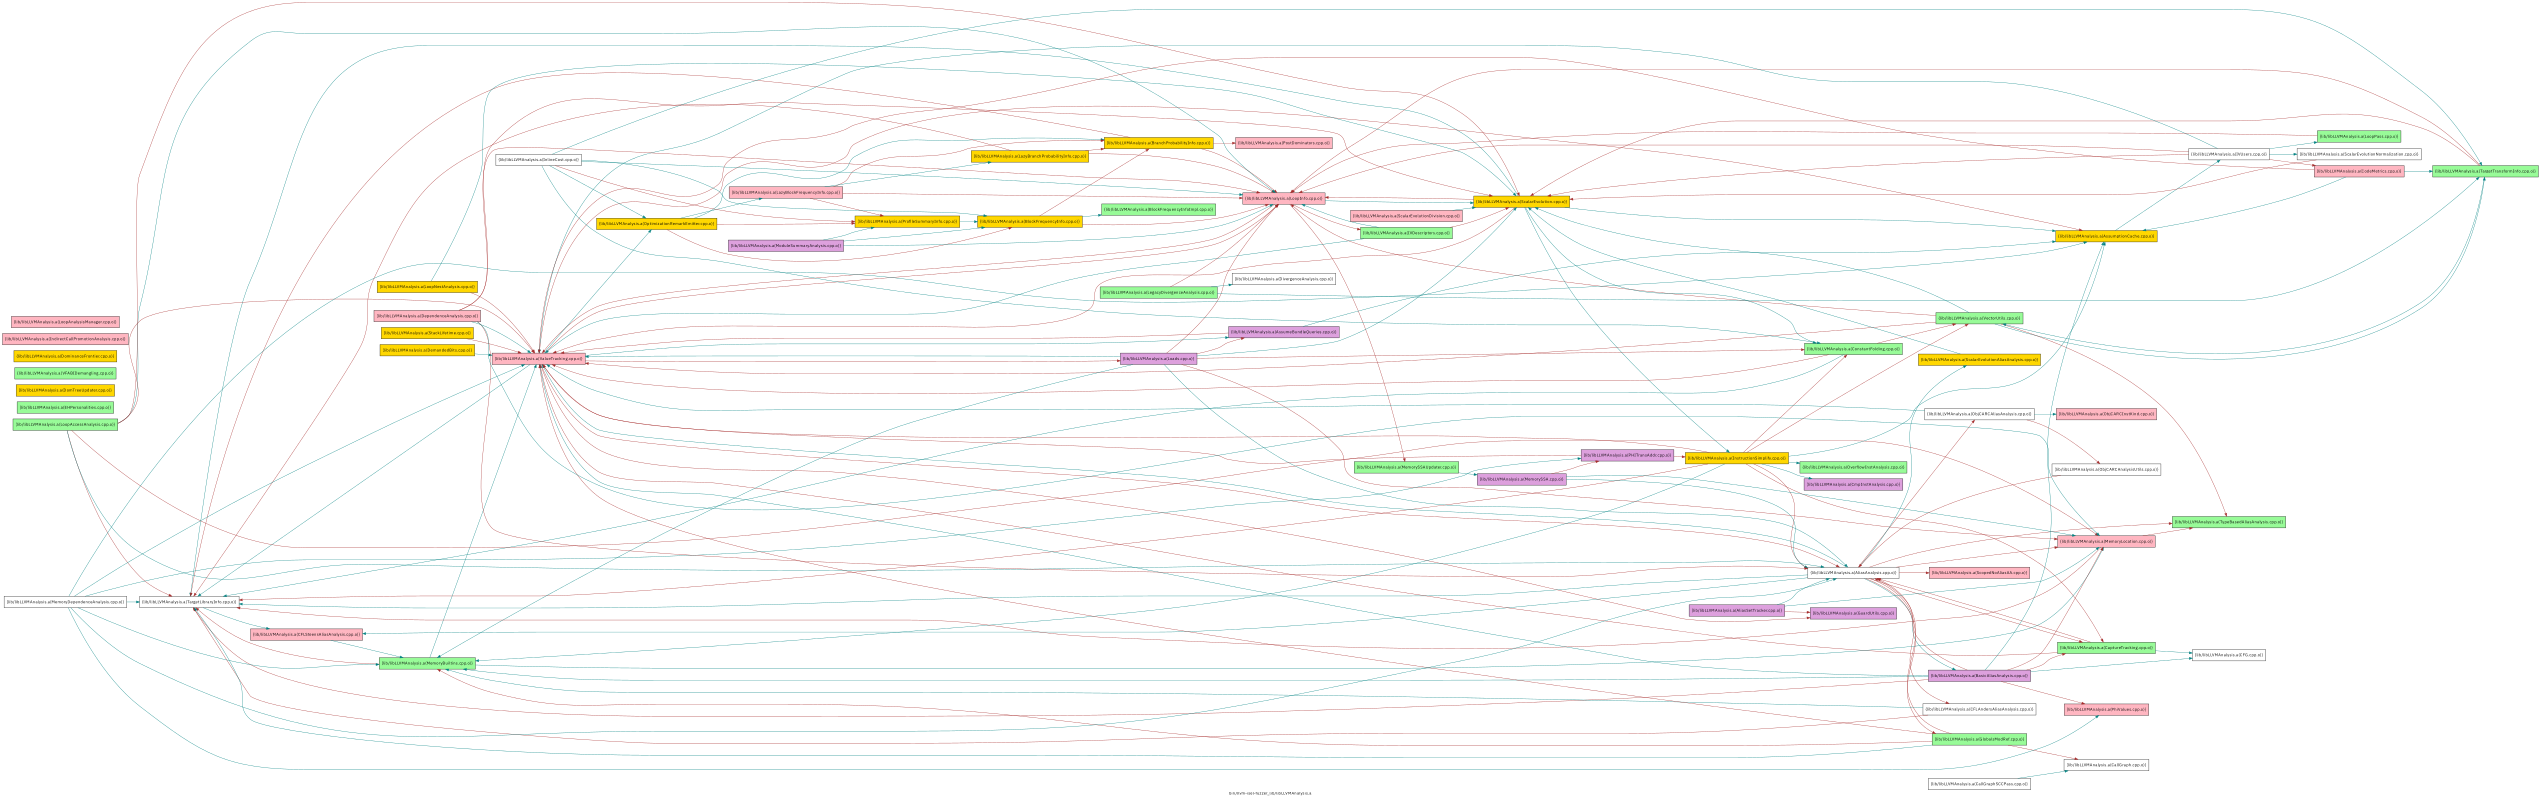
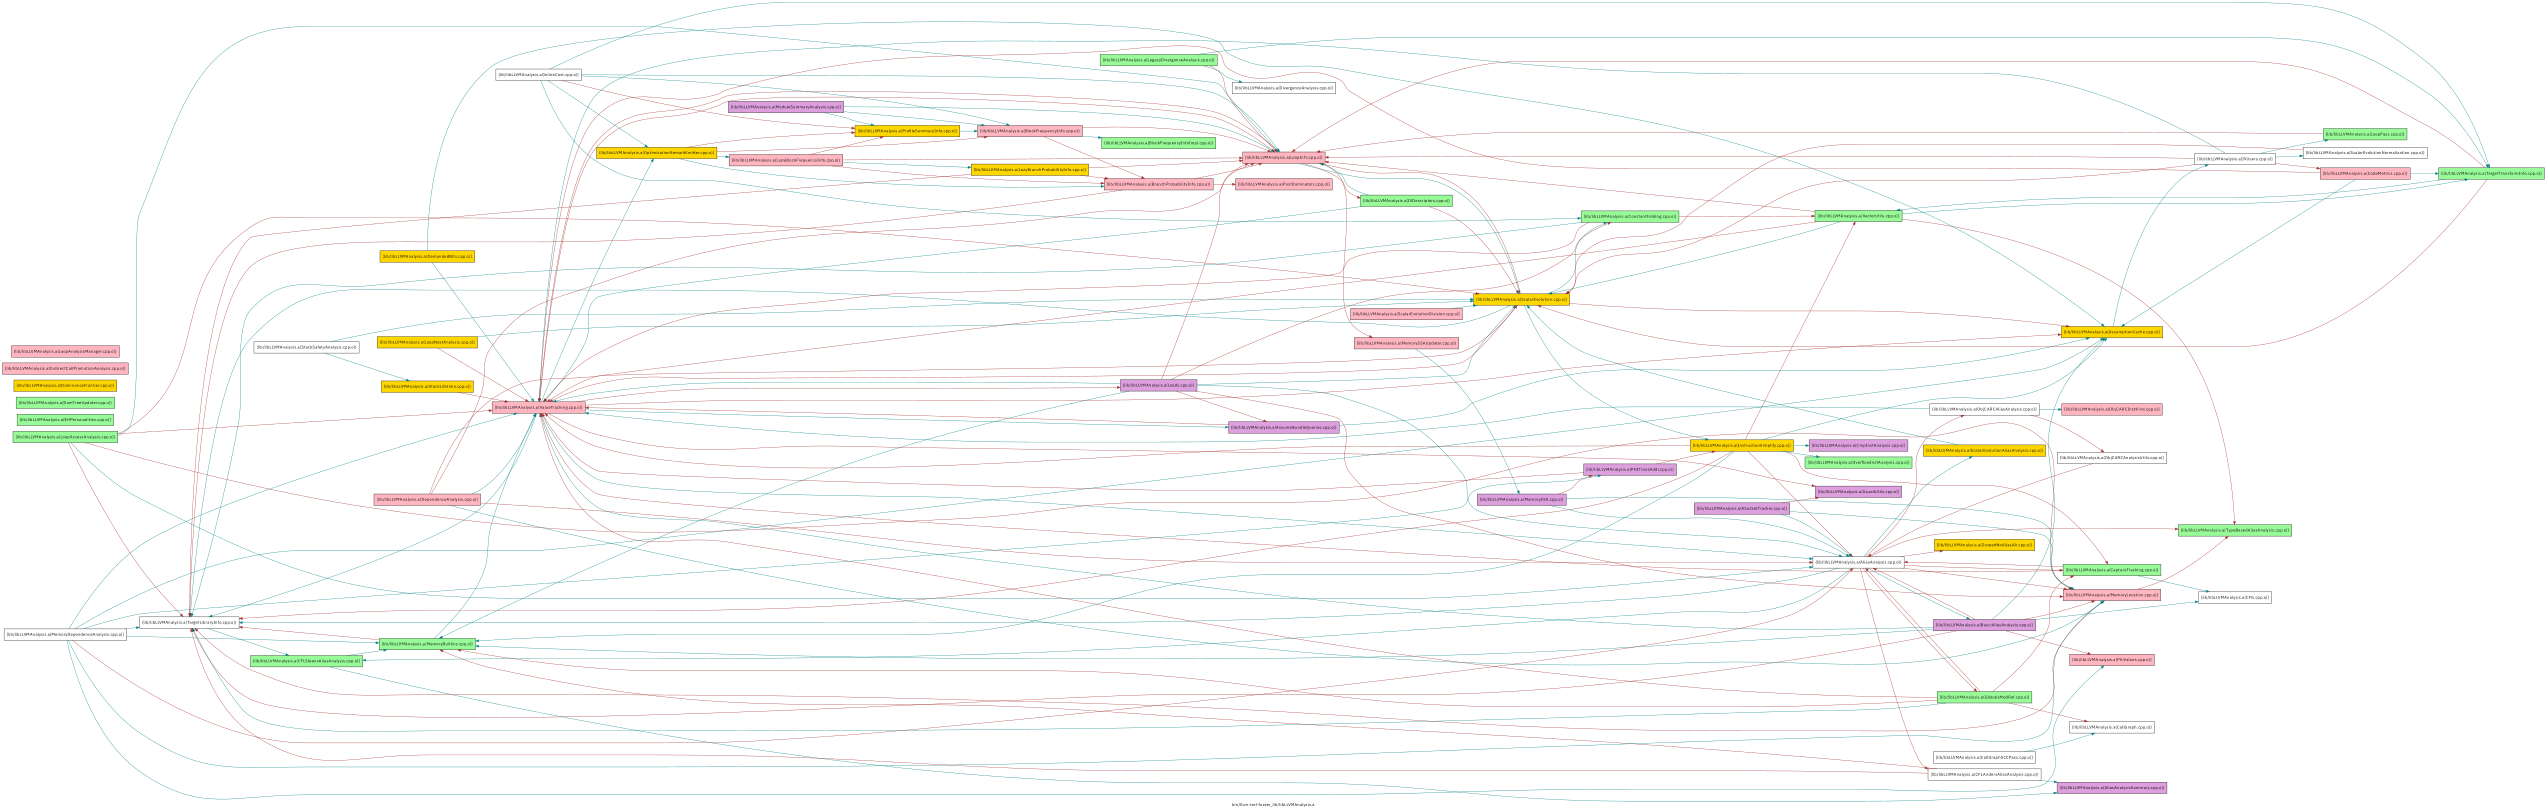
none -> (1222, 45)
(1159, 143) -> (1159, 184)
(1809, 220) -> (1818, 311)
(1030, 222) -> (1030, 131)
none -> (307, 347)
(65, 373) -> none
(65, 390) -> (65, 403)
(1796, 402) -> none
(1406, 467) -> (1406, 343)
(1184, 479) -> none
(1140, 480) -> (1160, 511)
(1979, 573) -> (1985, 545)
(307, 635) -> (307, 661)
(2045, 663) -> (2042, 639)
(1308, 668) -> (1105, 762)
(1185, 694) -> (1188, 717)
(944, 731) -> (960, 725)
none -> (2112, 788)
